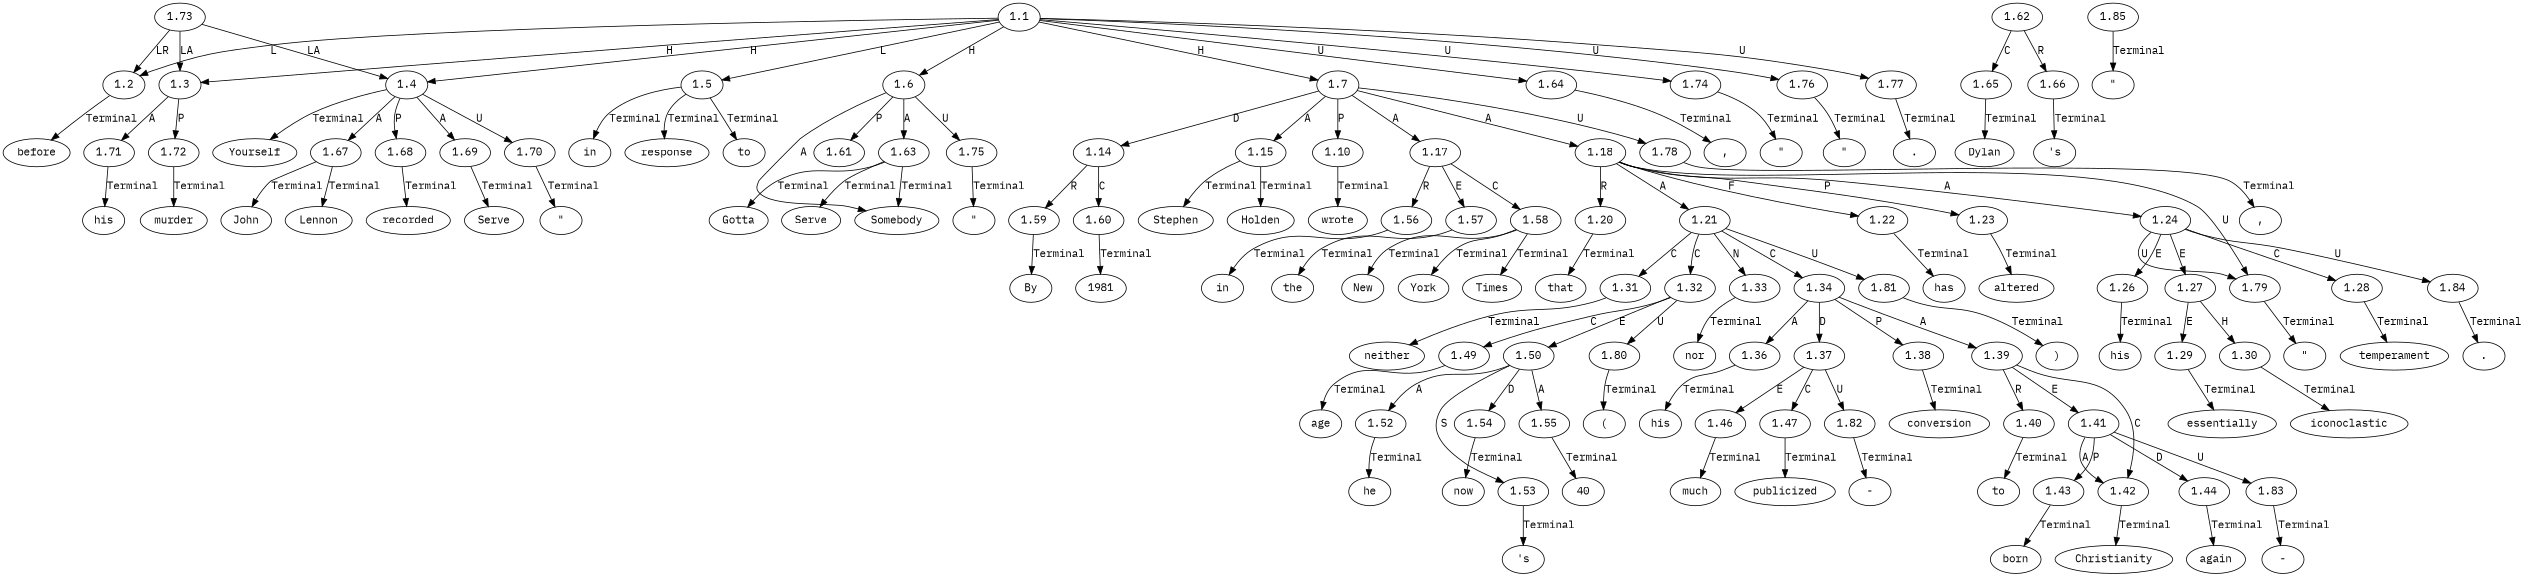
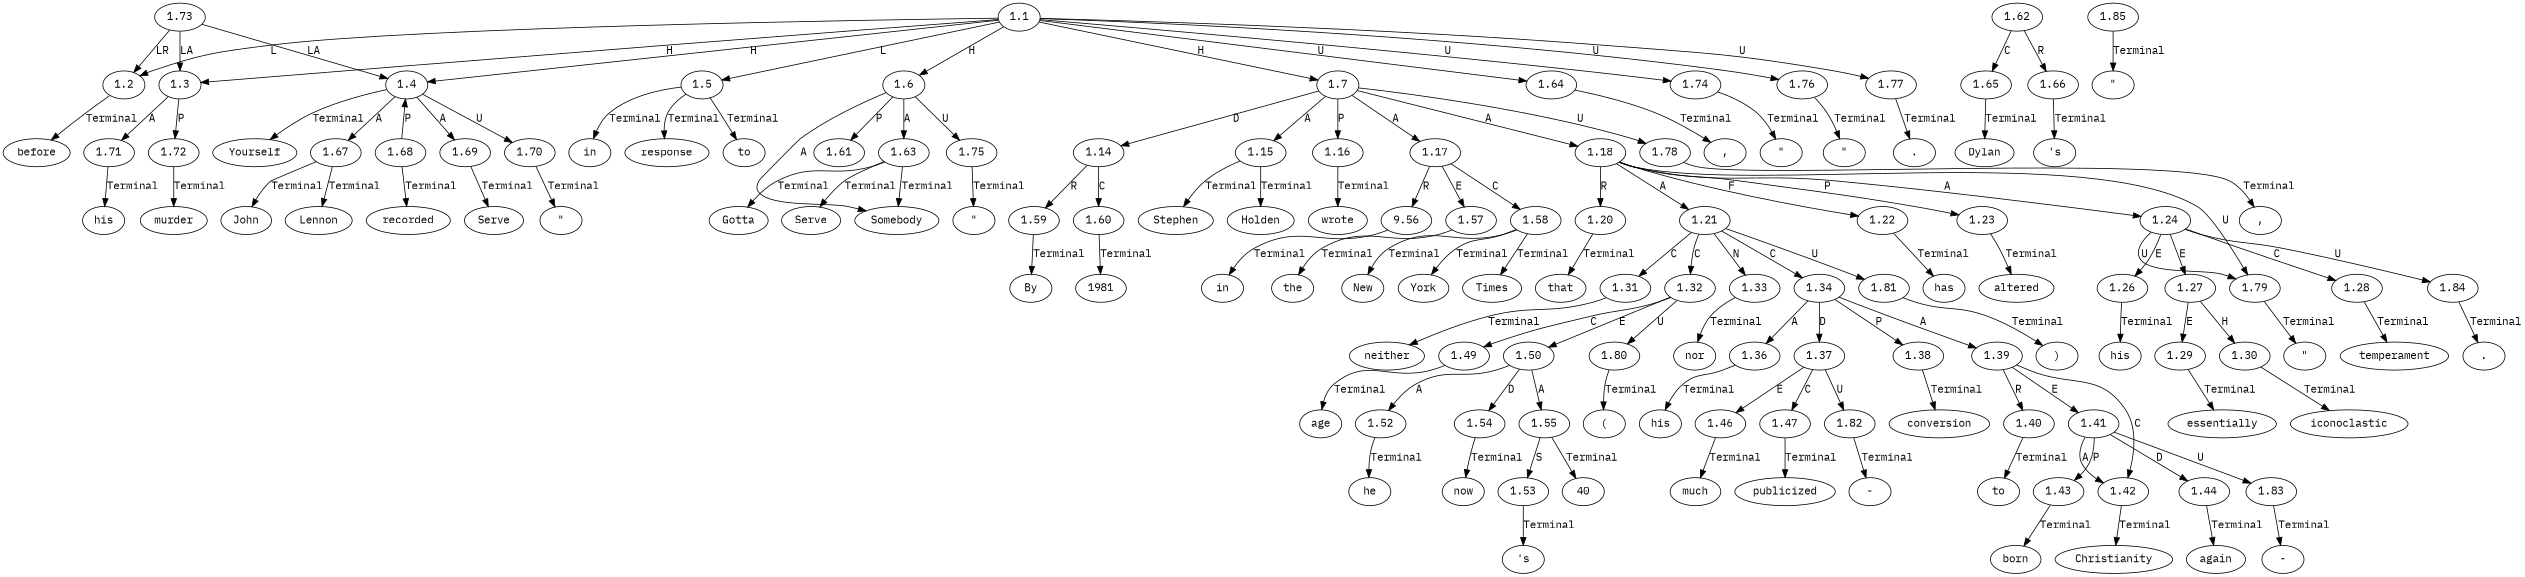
(395, 114) -> (403, 123)
(1338, 153) -> (1338, 153)
(1406, 221) -> (1406, 221)
(1437, 418) -> (1535, 454)
